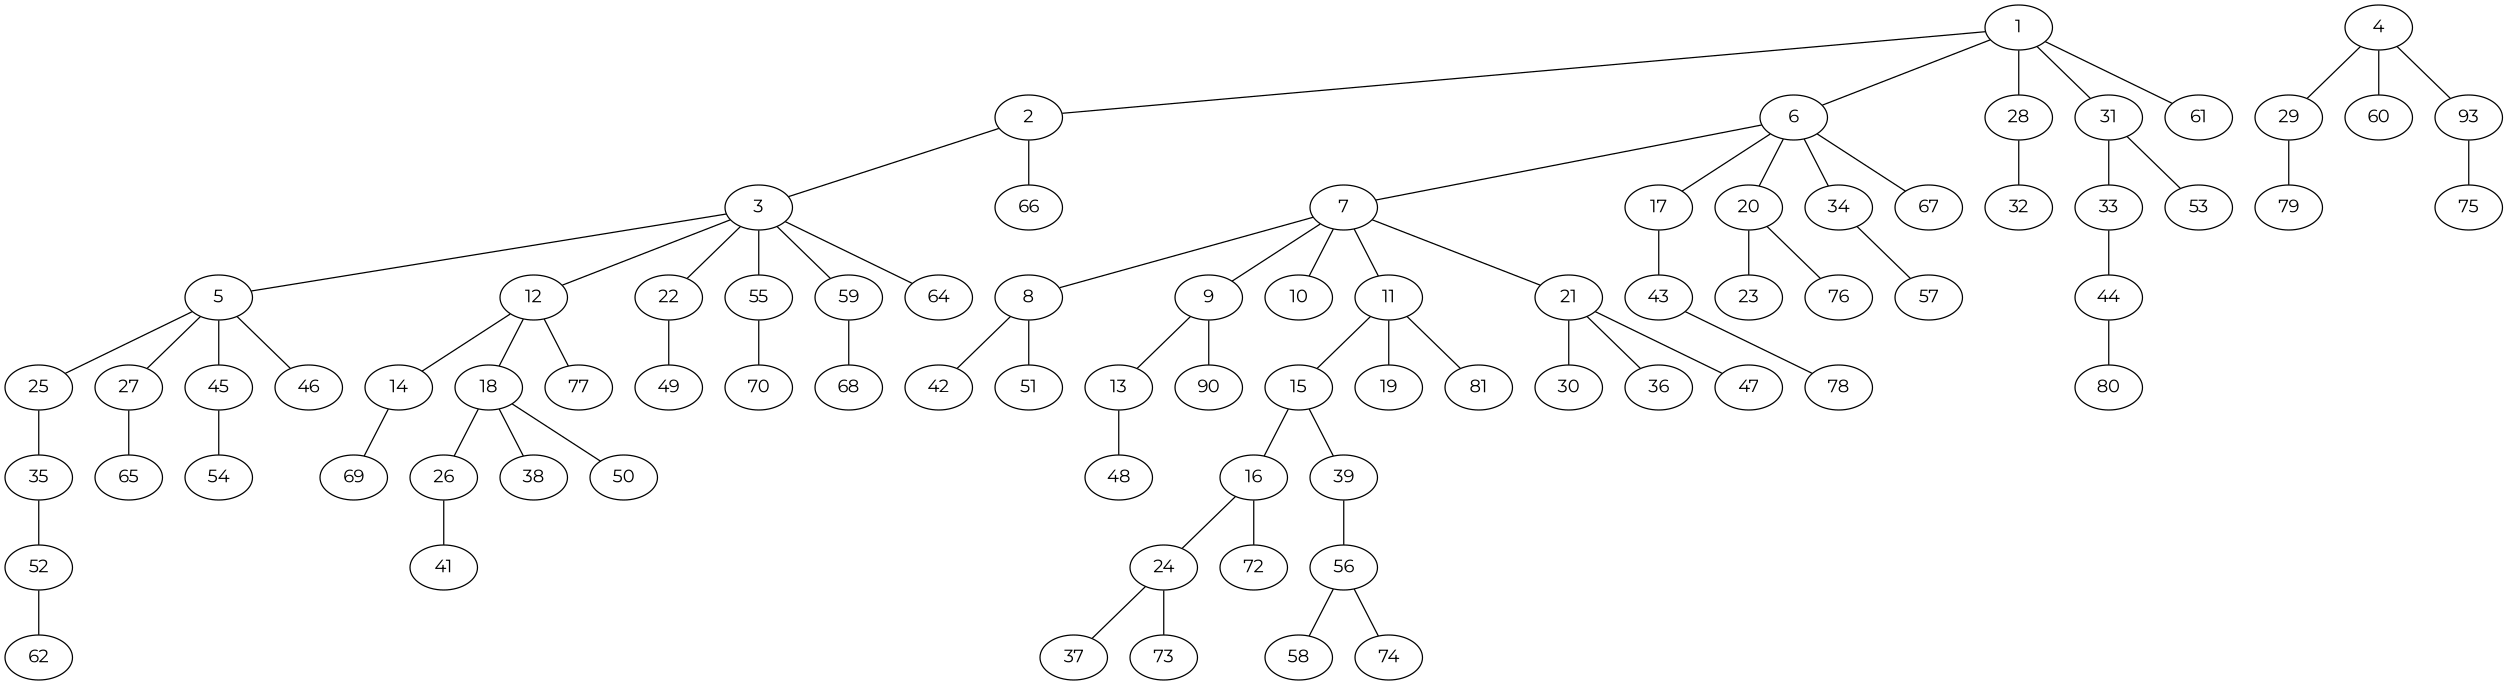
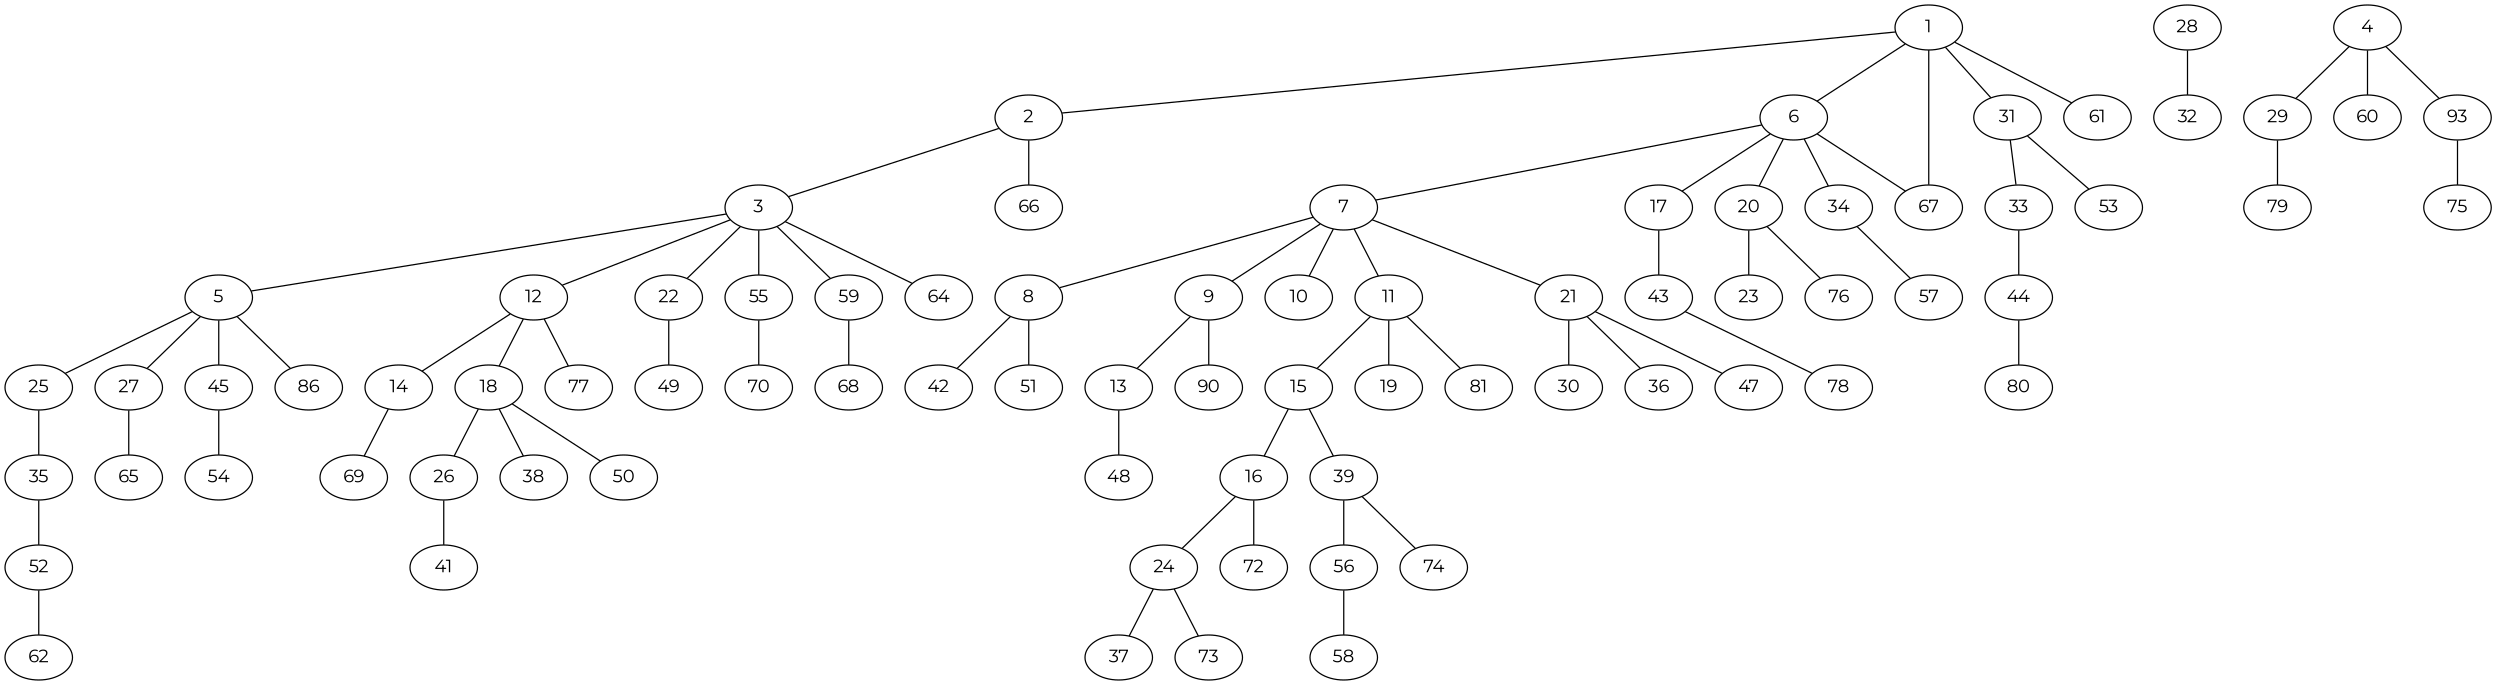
(2019, 73) -> (1929, 117)
(309, 388) -> (309, 388)
(1366, 613) -> (1389, 522)
